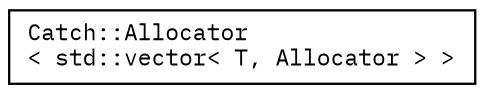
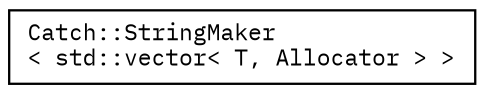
(242, 47) -> (242, 47)
